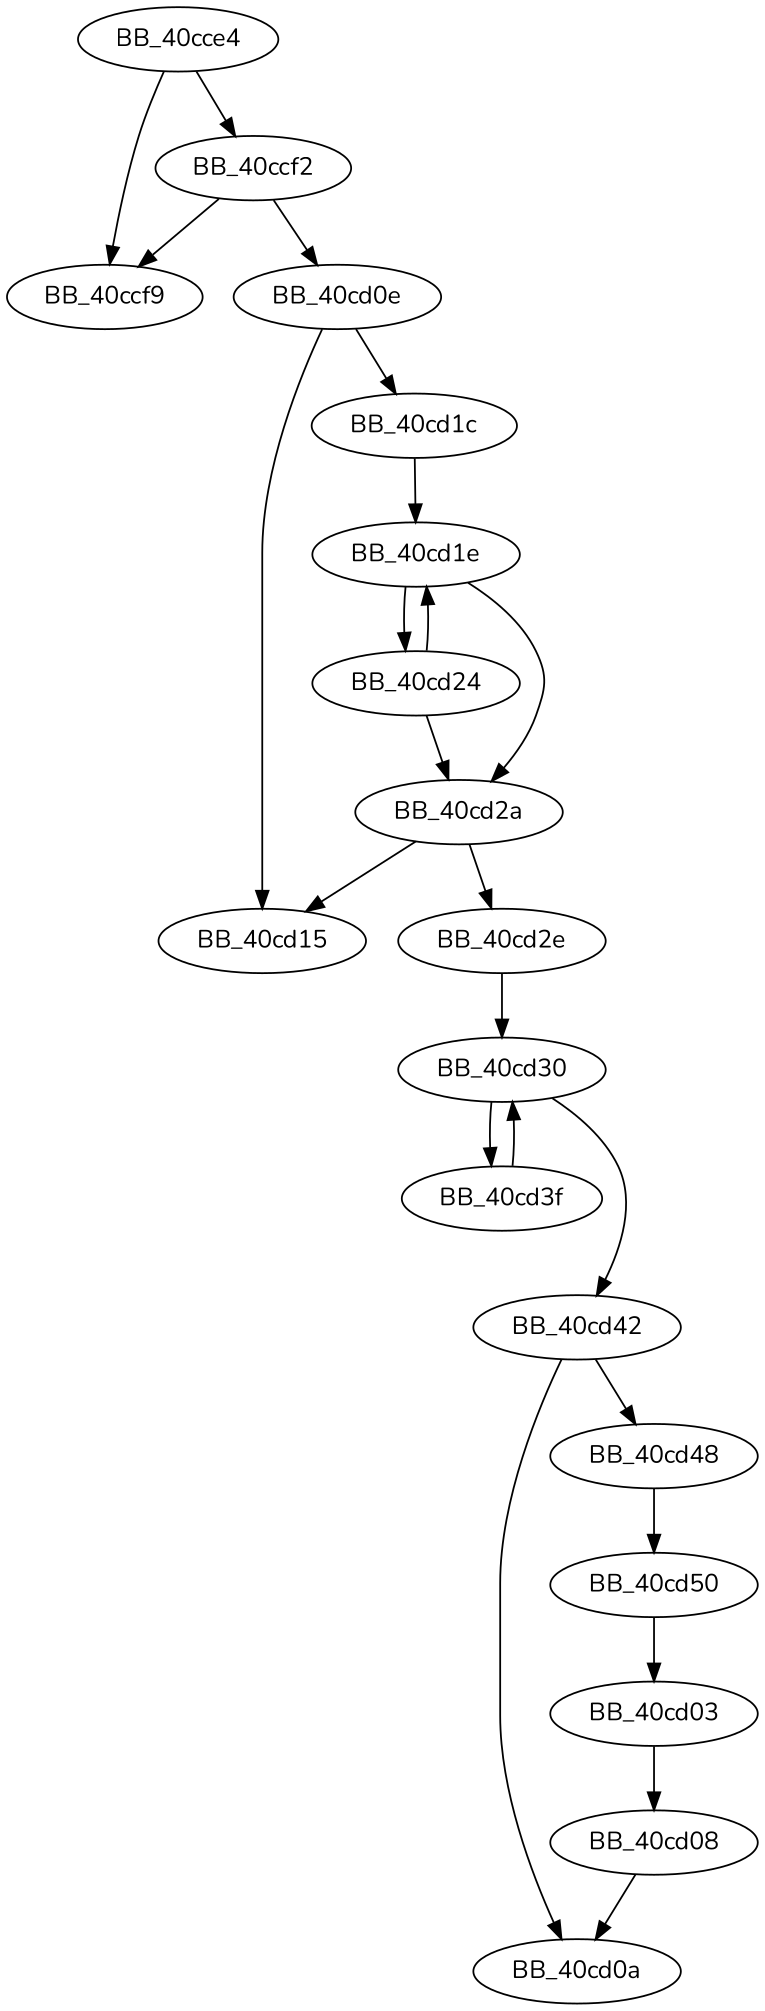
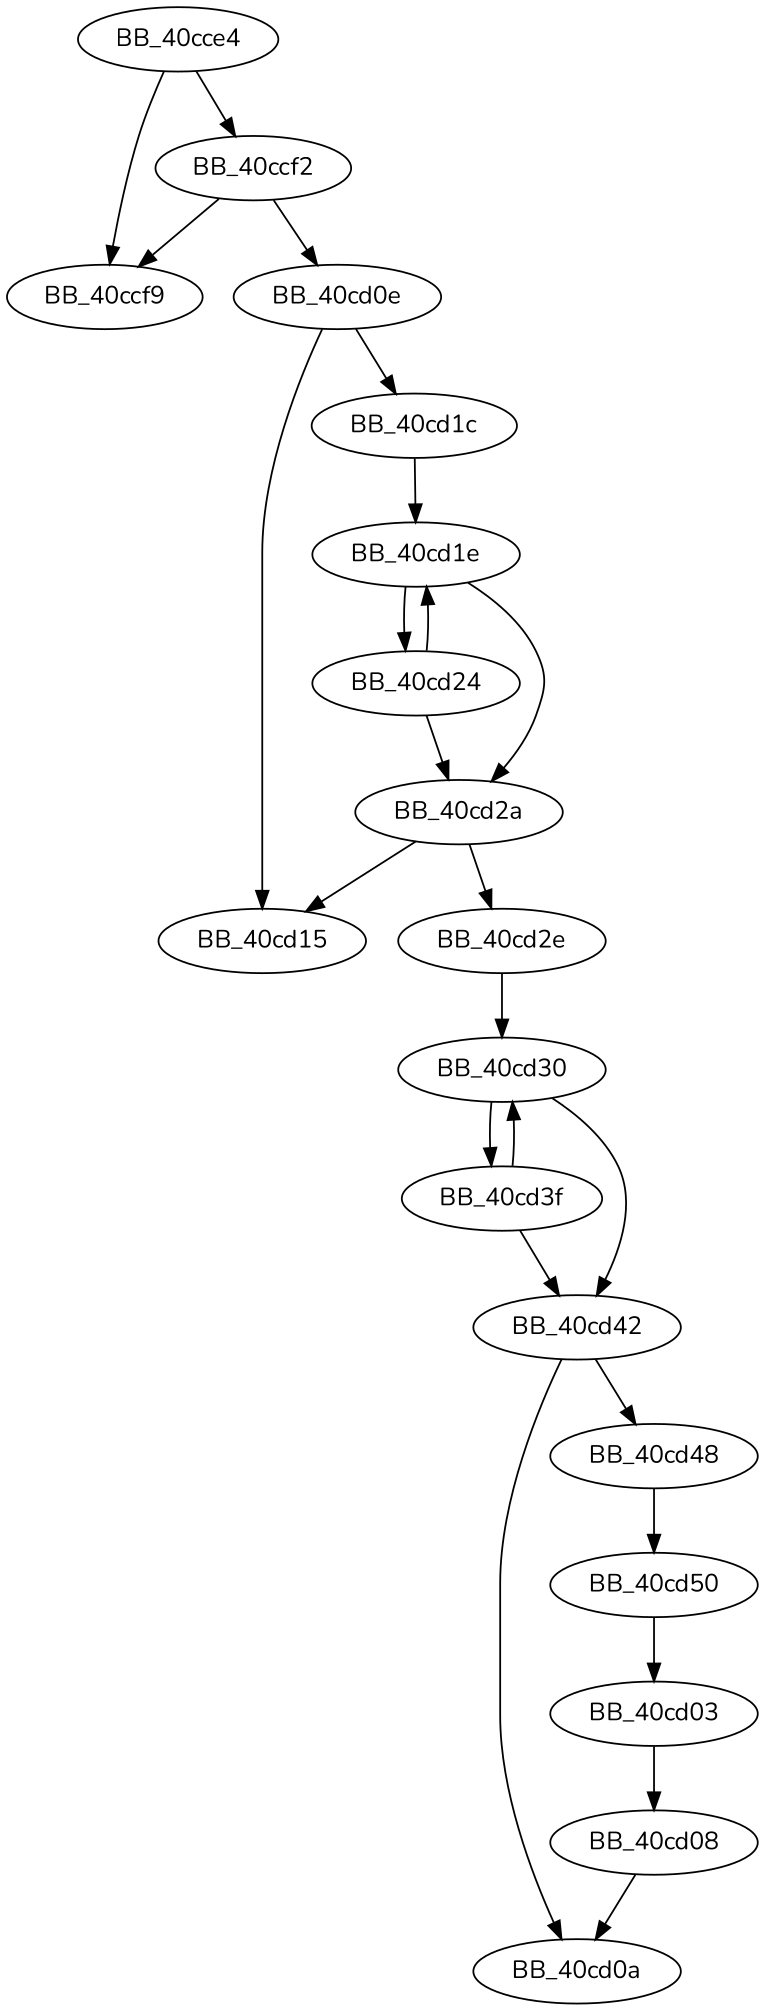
none -> (535, 1255)
